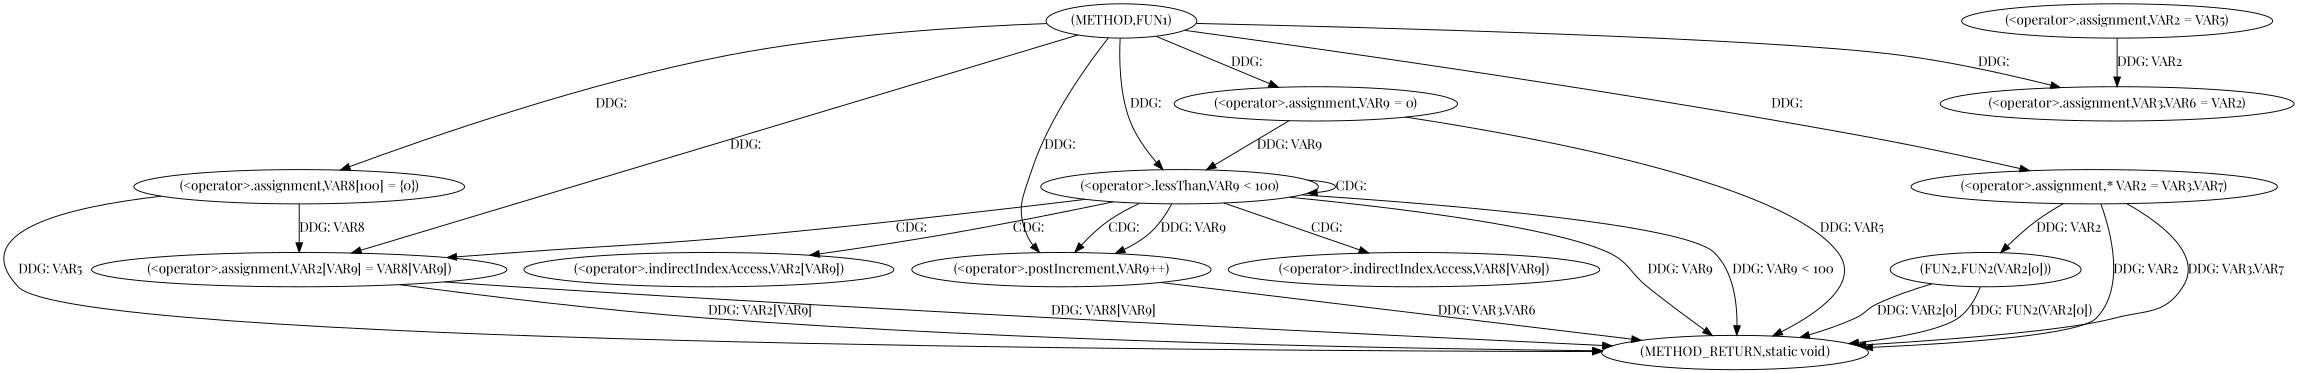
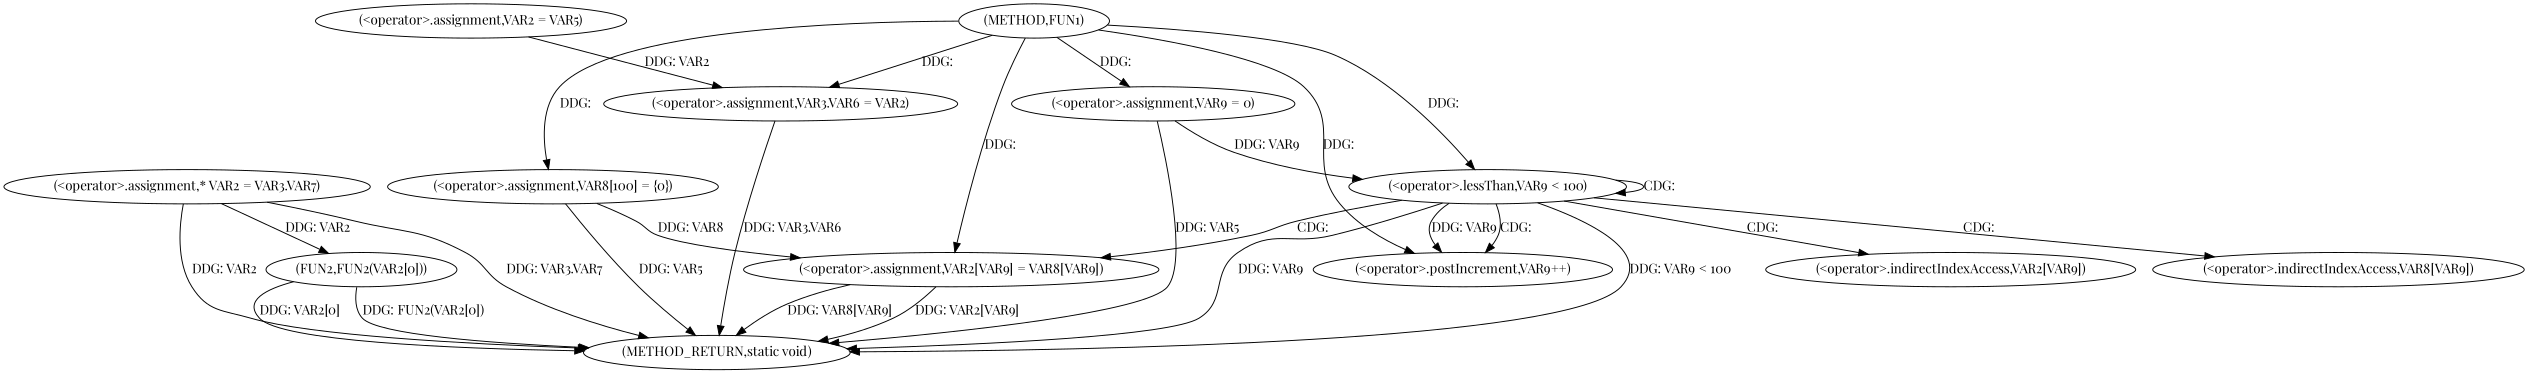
(1604, 92) -> none
(1396, 311) -> (743, 222)
